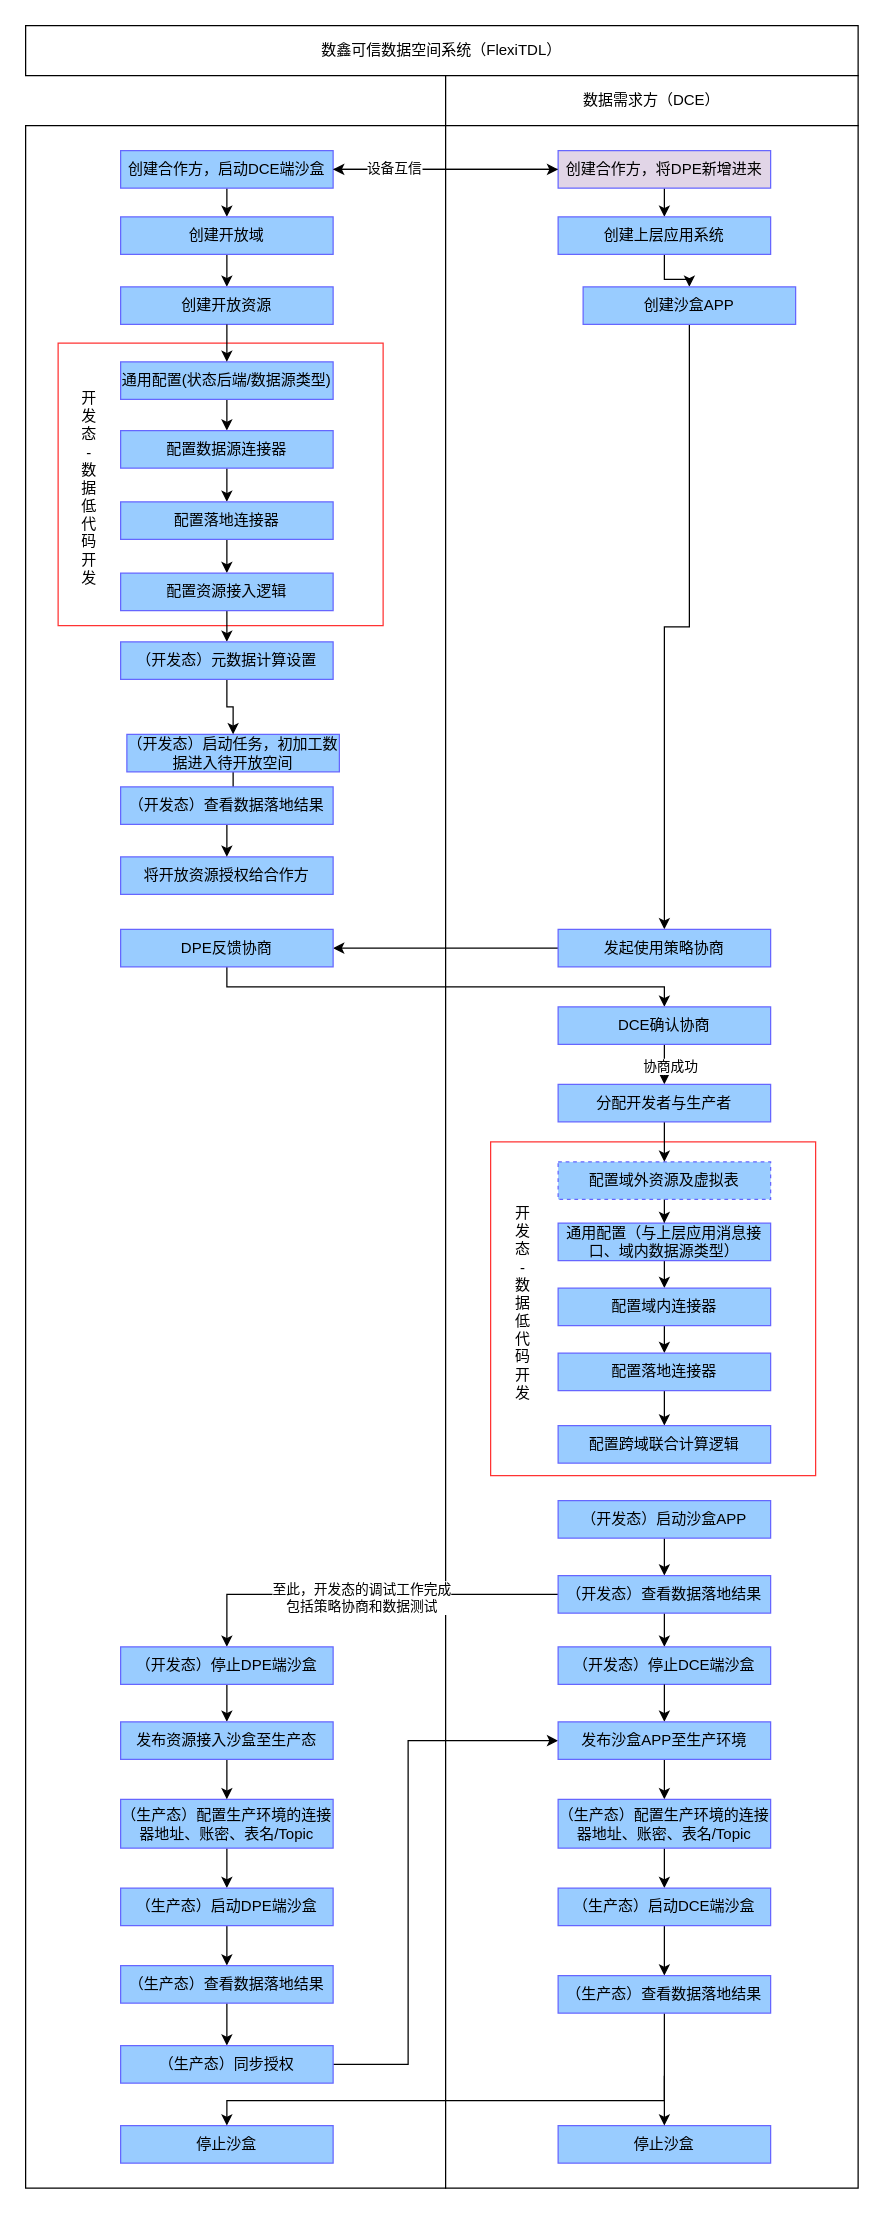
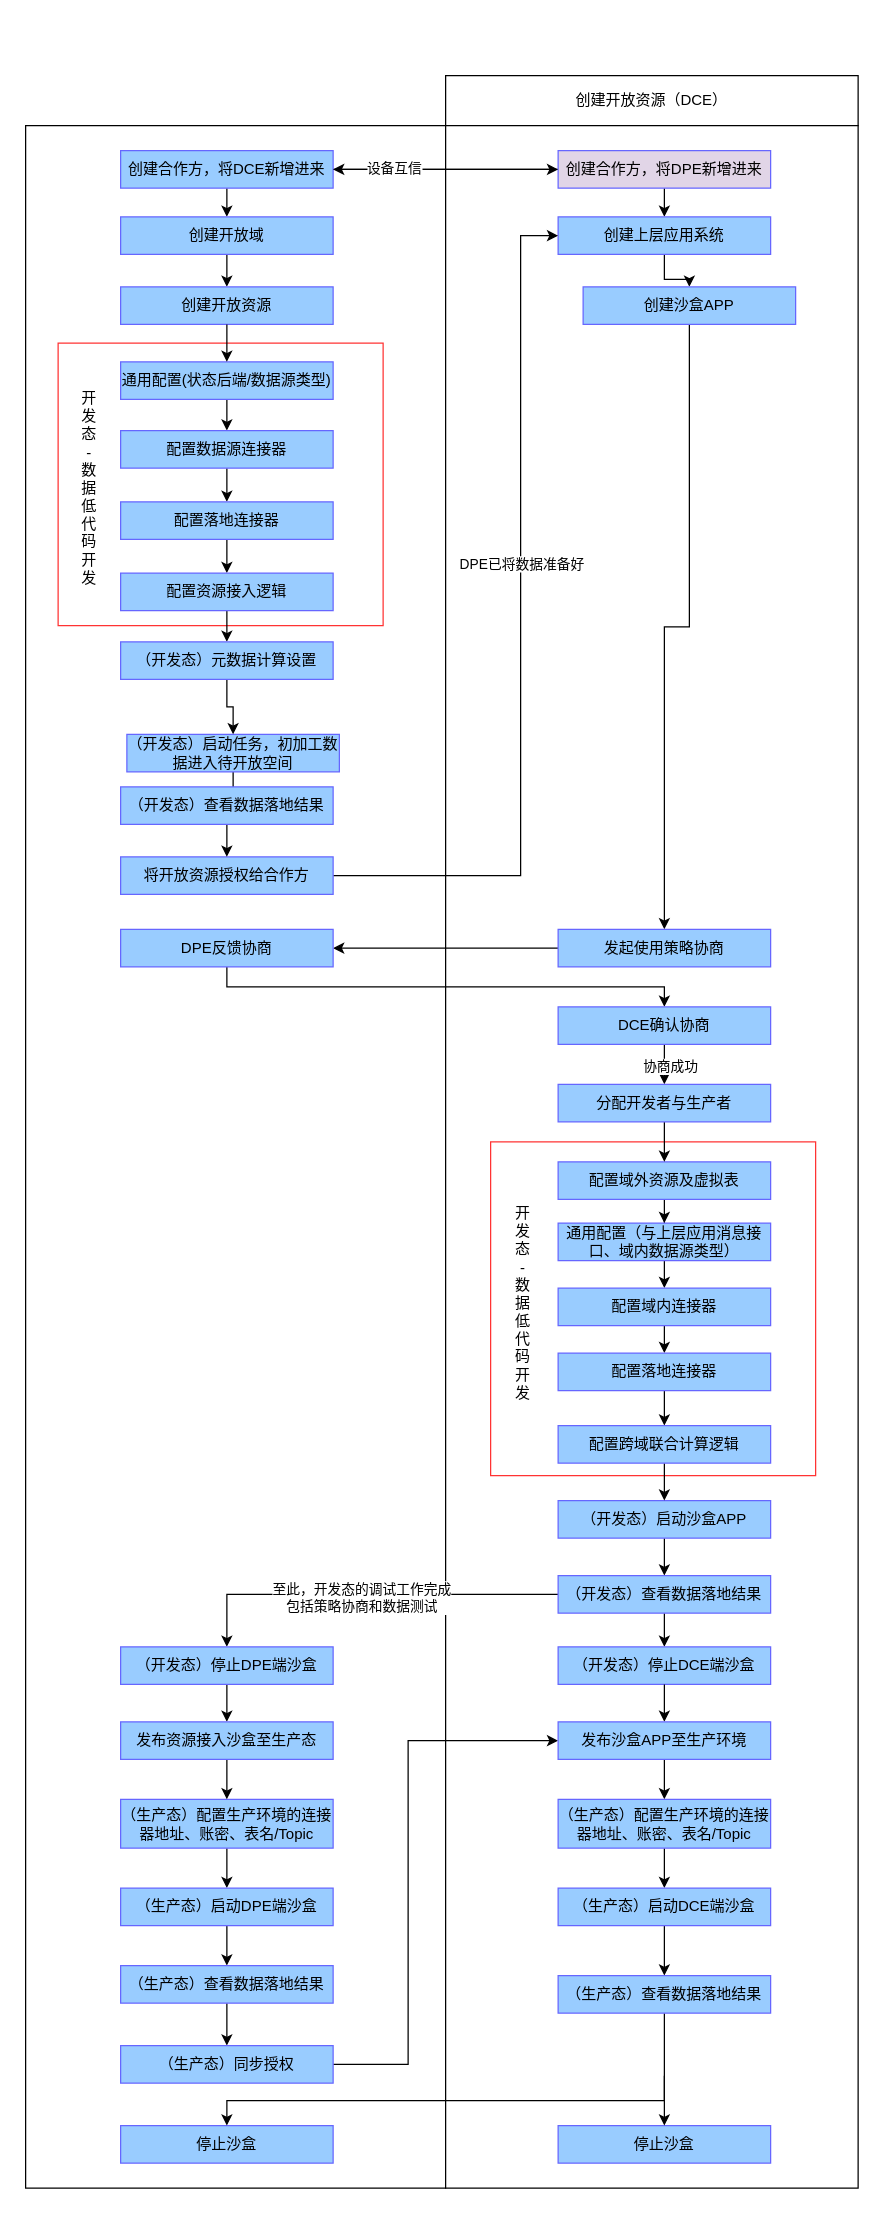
(442, 51) -> none
(652, 101) -> (652, 101)
(227, 169) -> (227, 169)
none -> (521, 635)
(664, 1181) -> (664, 1181)
none -> (664, 1486)
